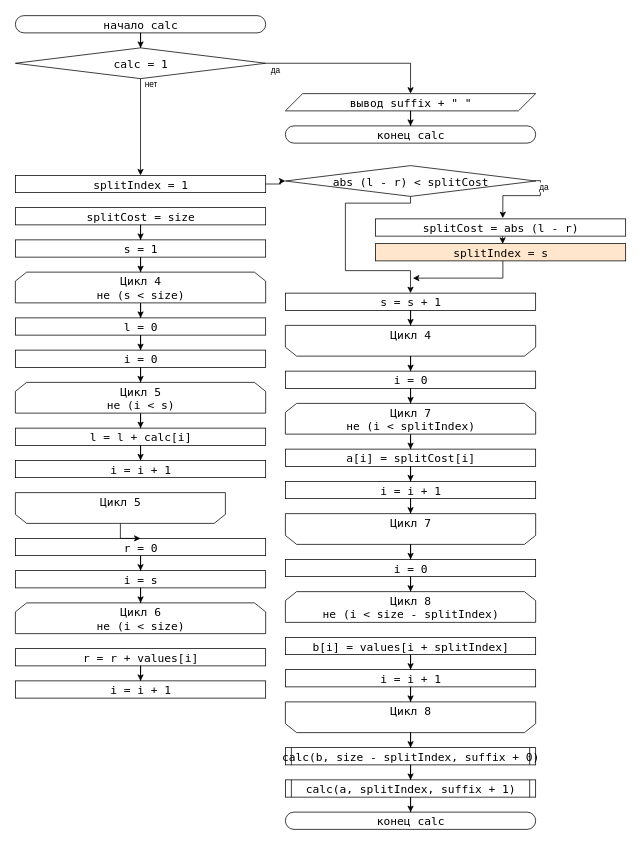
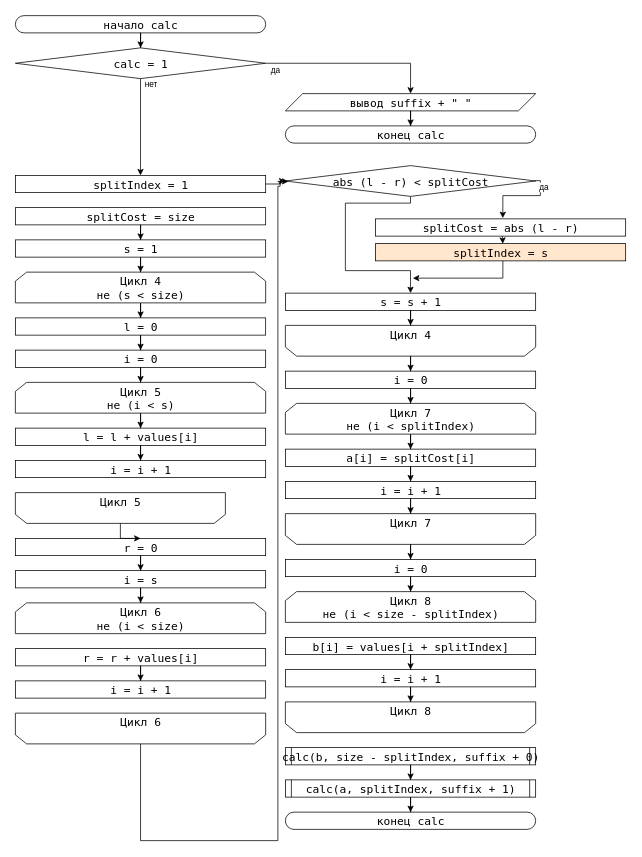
(141, 437) -> (141, 437)
none -> (141, 728)
(411, 742) -> none
none -> (162, 840)
